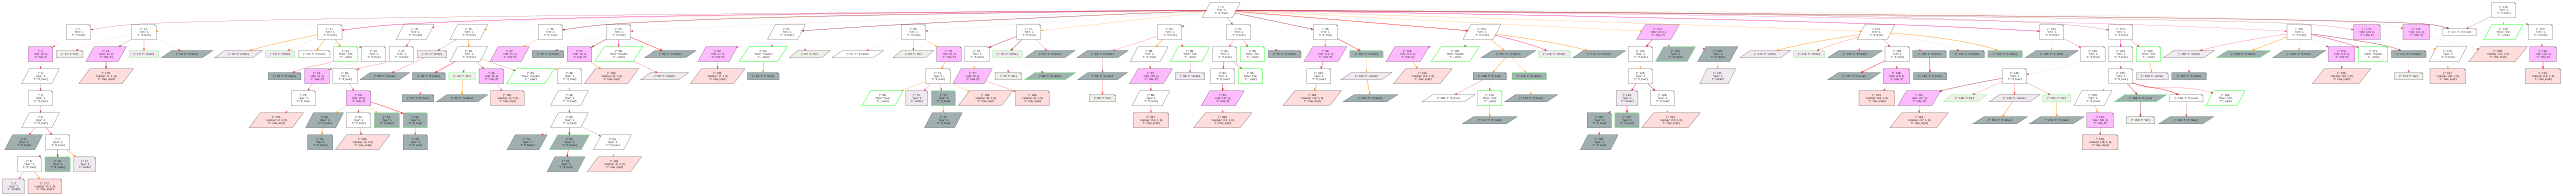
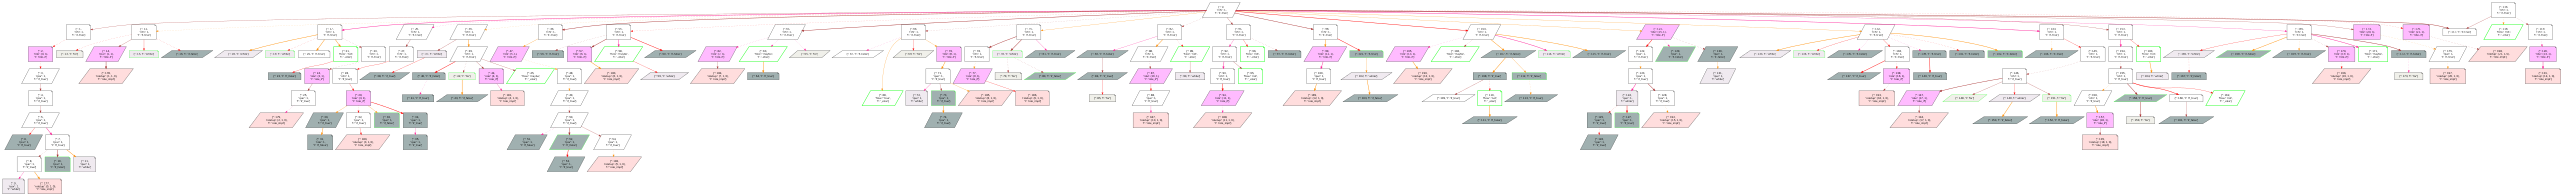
(915, 86) -> (886, 61)
(415, 120) -> (415, 120)
